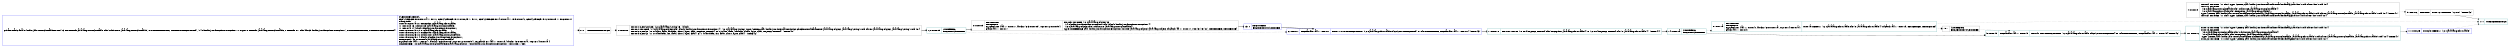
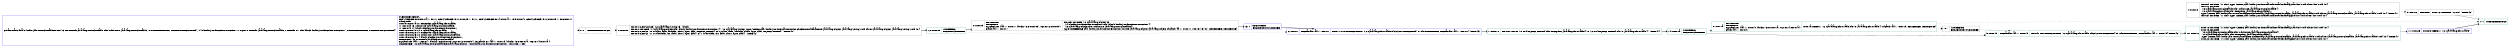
(2466, 26) -> (2466, 26)
